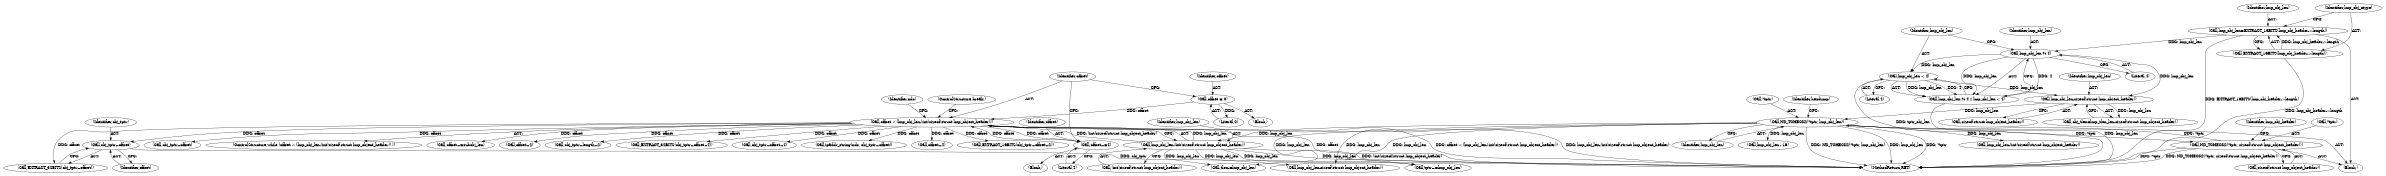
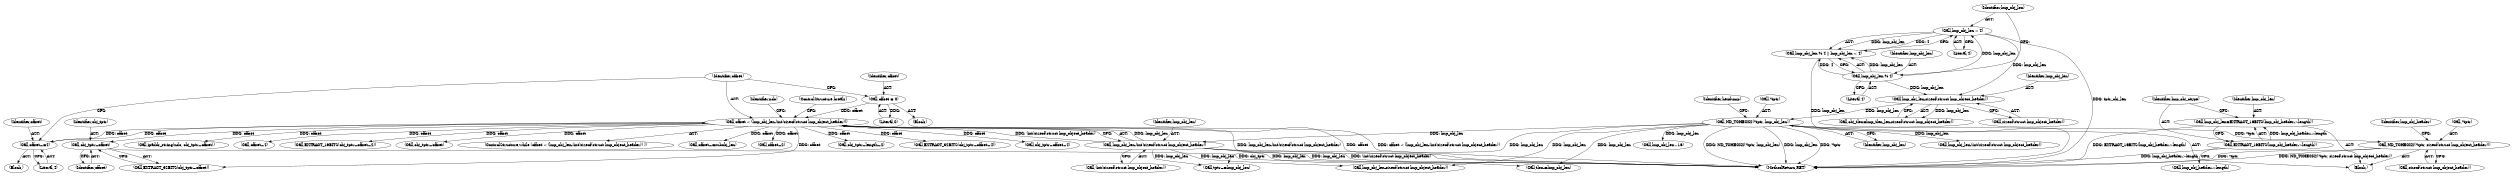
(2142, 43) -> none
(2035, 128) -> none
none -> (2201, 168)
